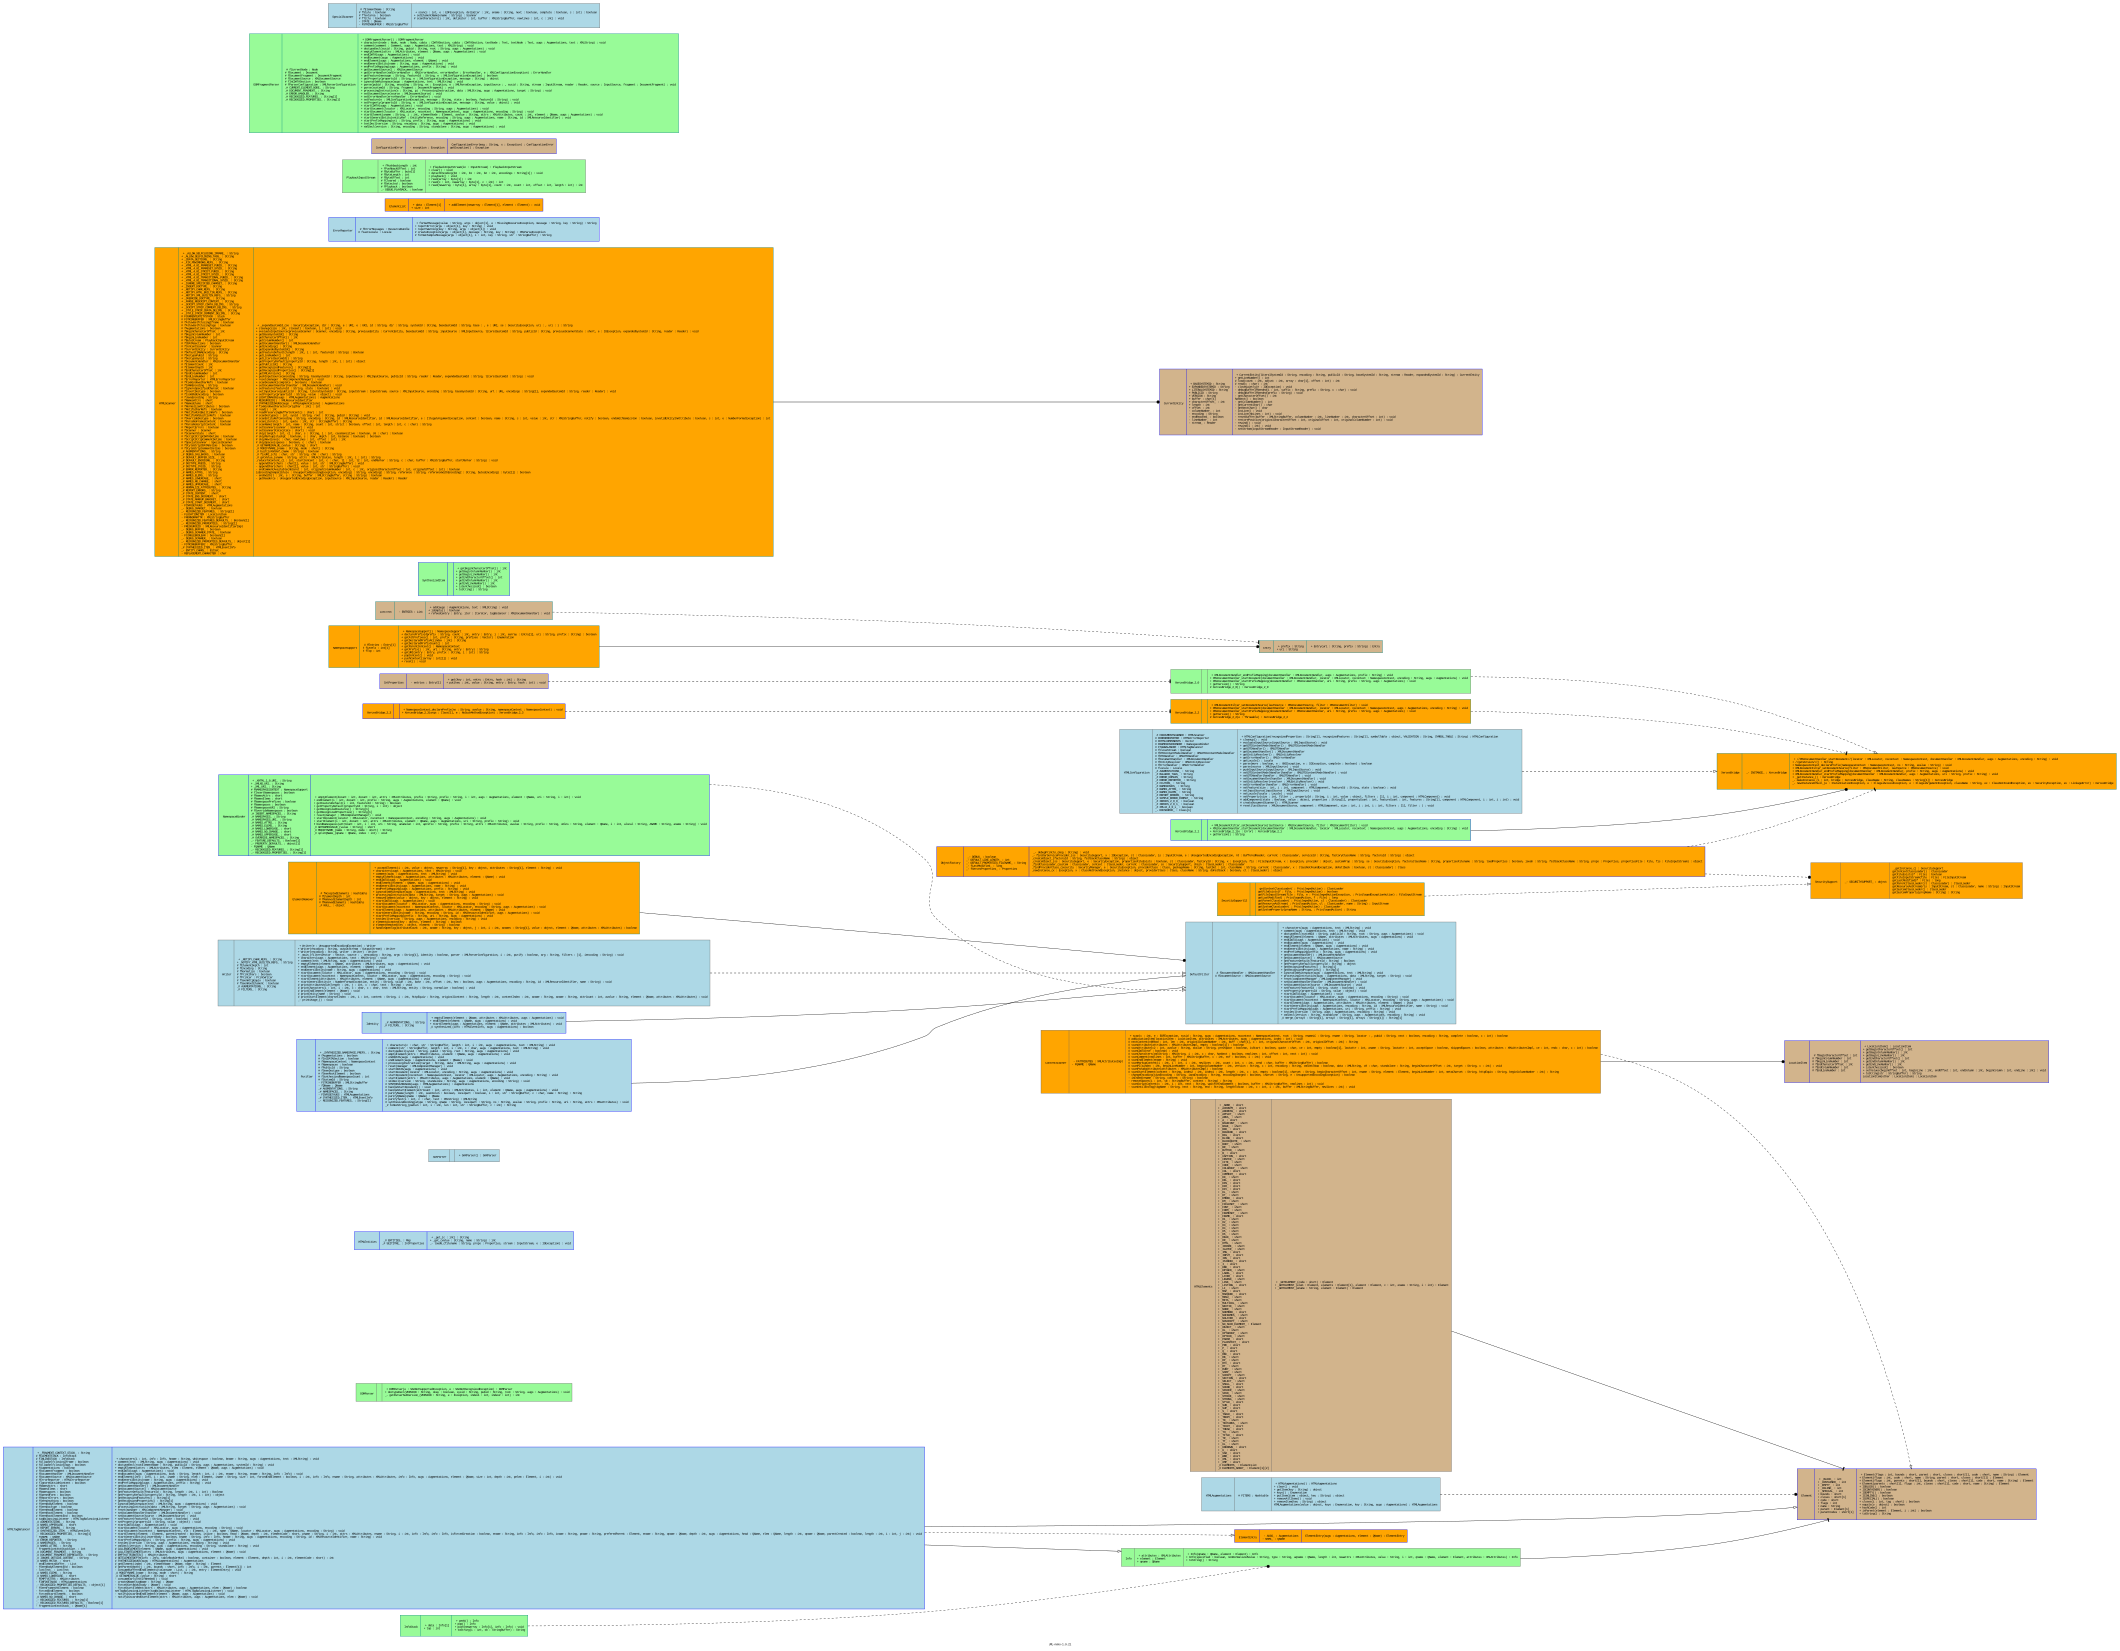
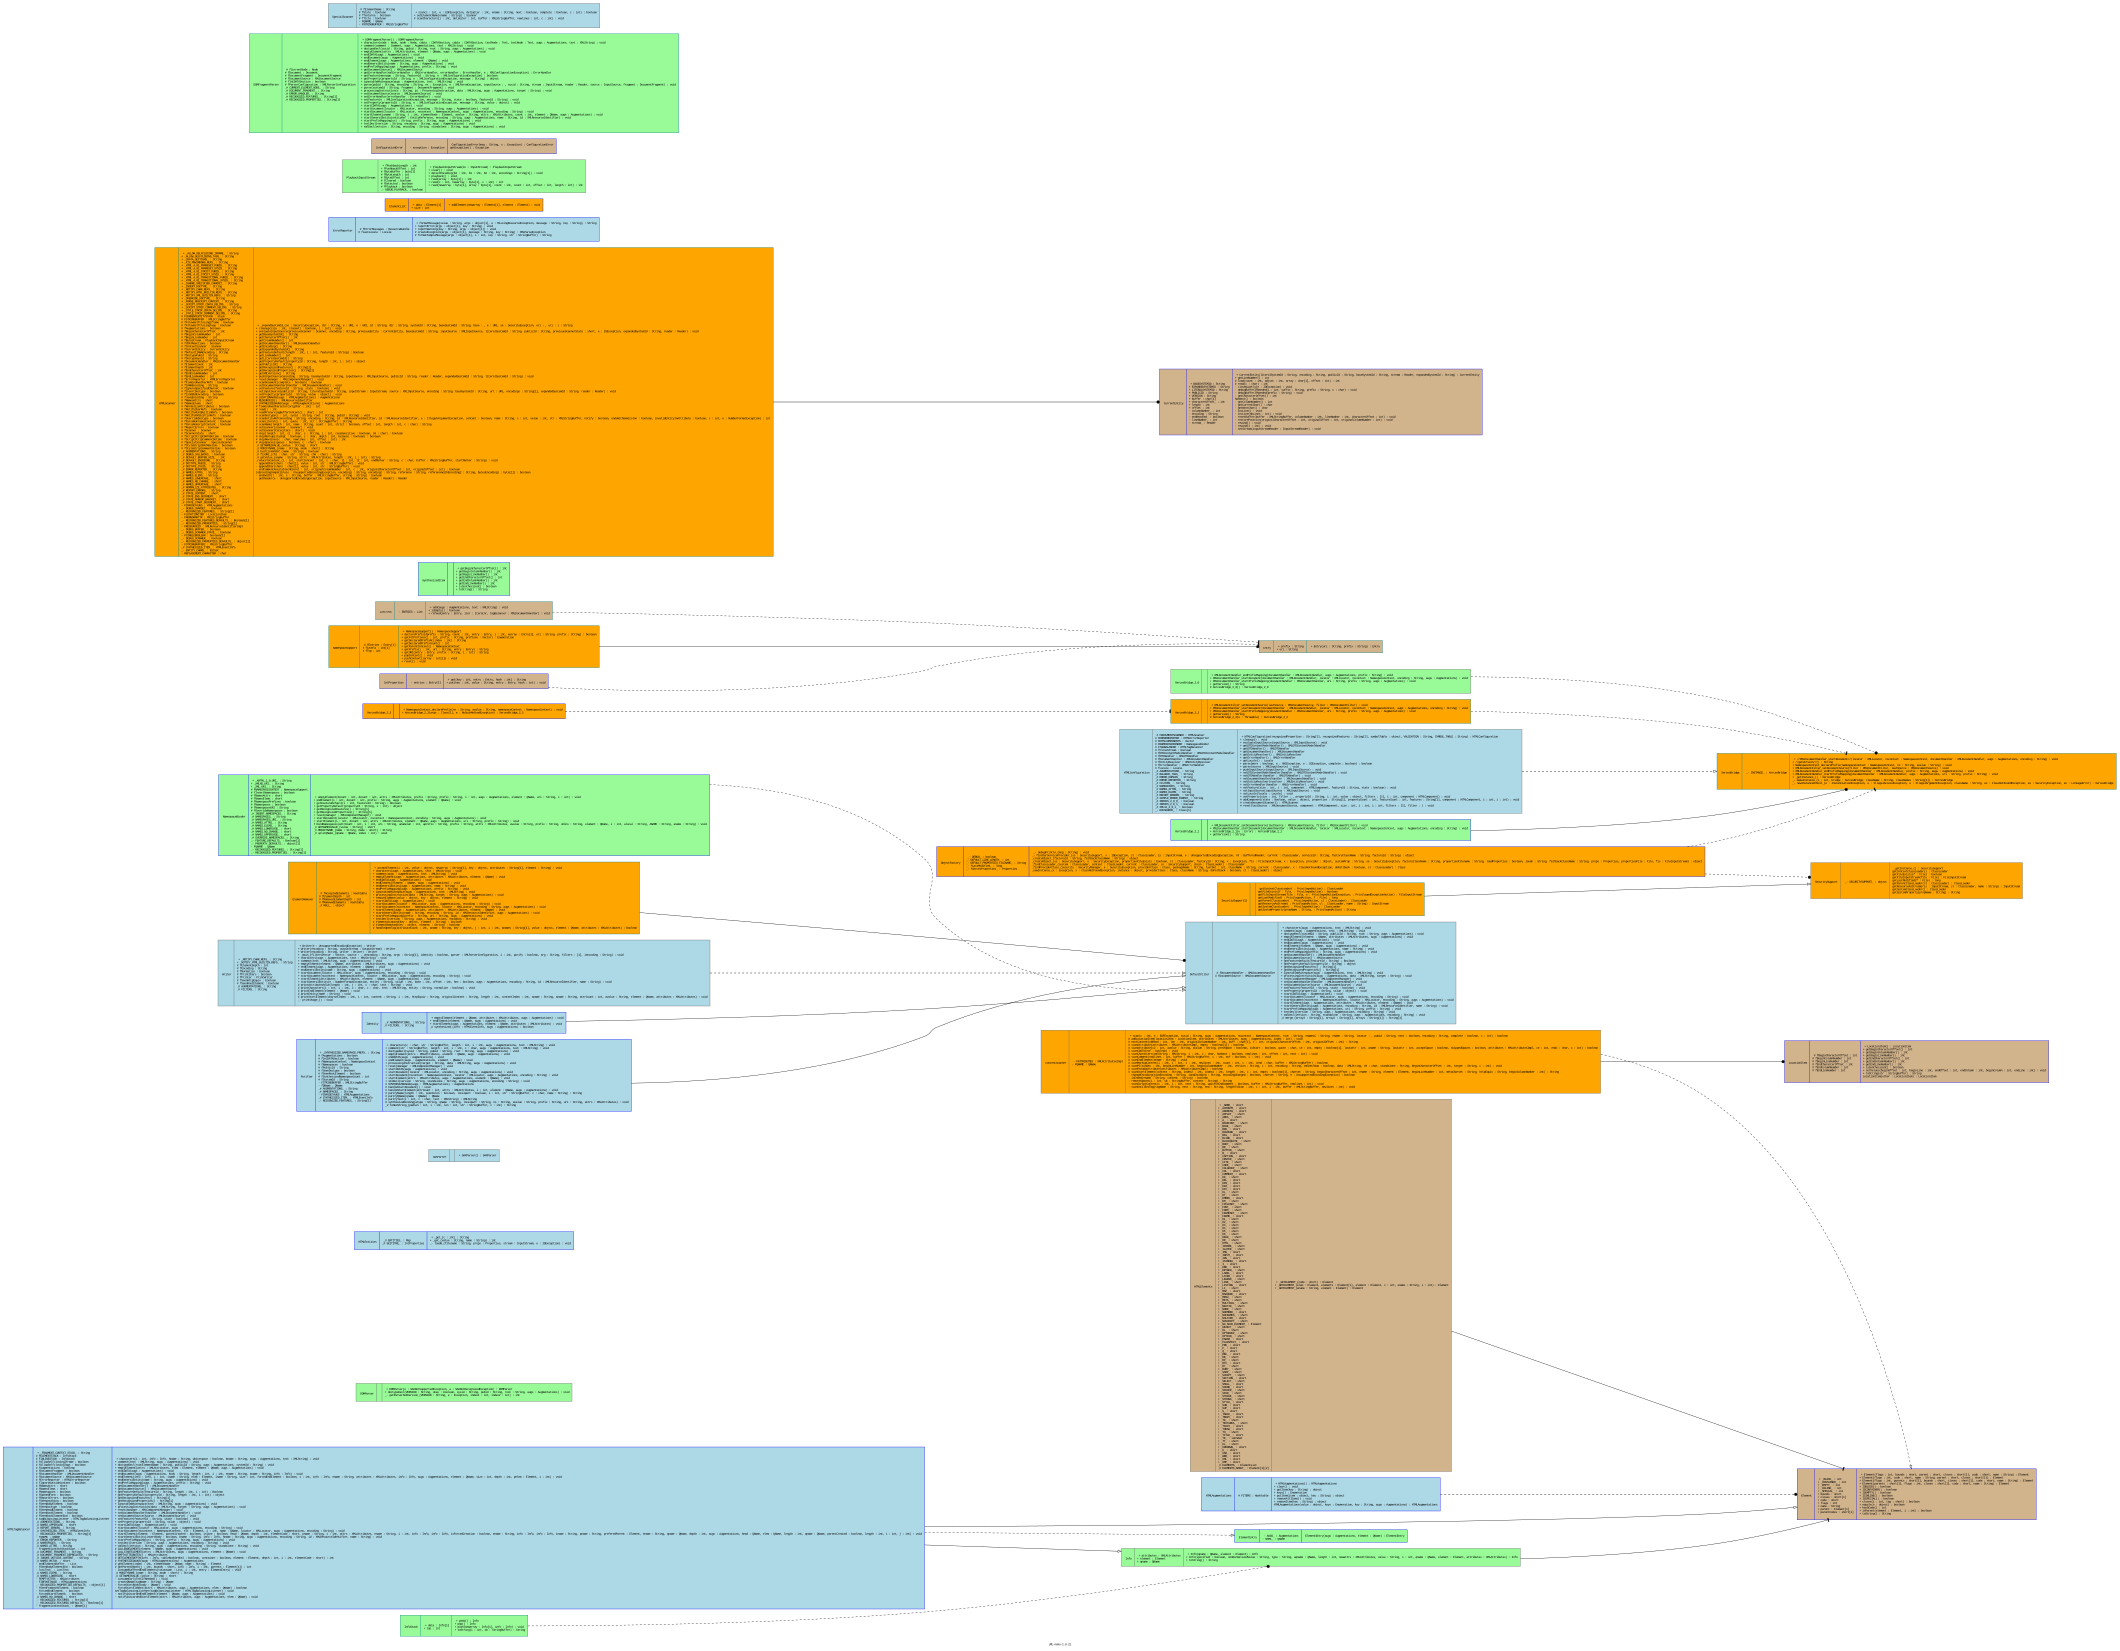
(370, 22) -> (371, 22)
(859, 681) -> (904, 674)
(1677, 691) -> (1677, 691)
(1616, 890) -> (1616, 890)
(1228, 1438) -> (1230, 1438)
(1321, 1494) -> (1321, 1494)
(1321, 1536) -> (1321, 1536)
